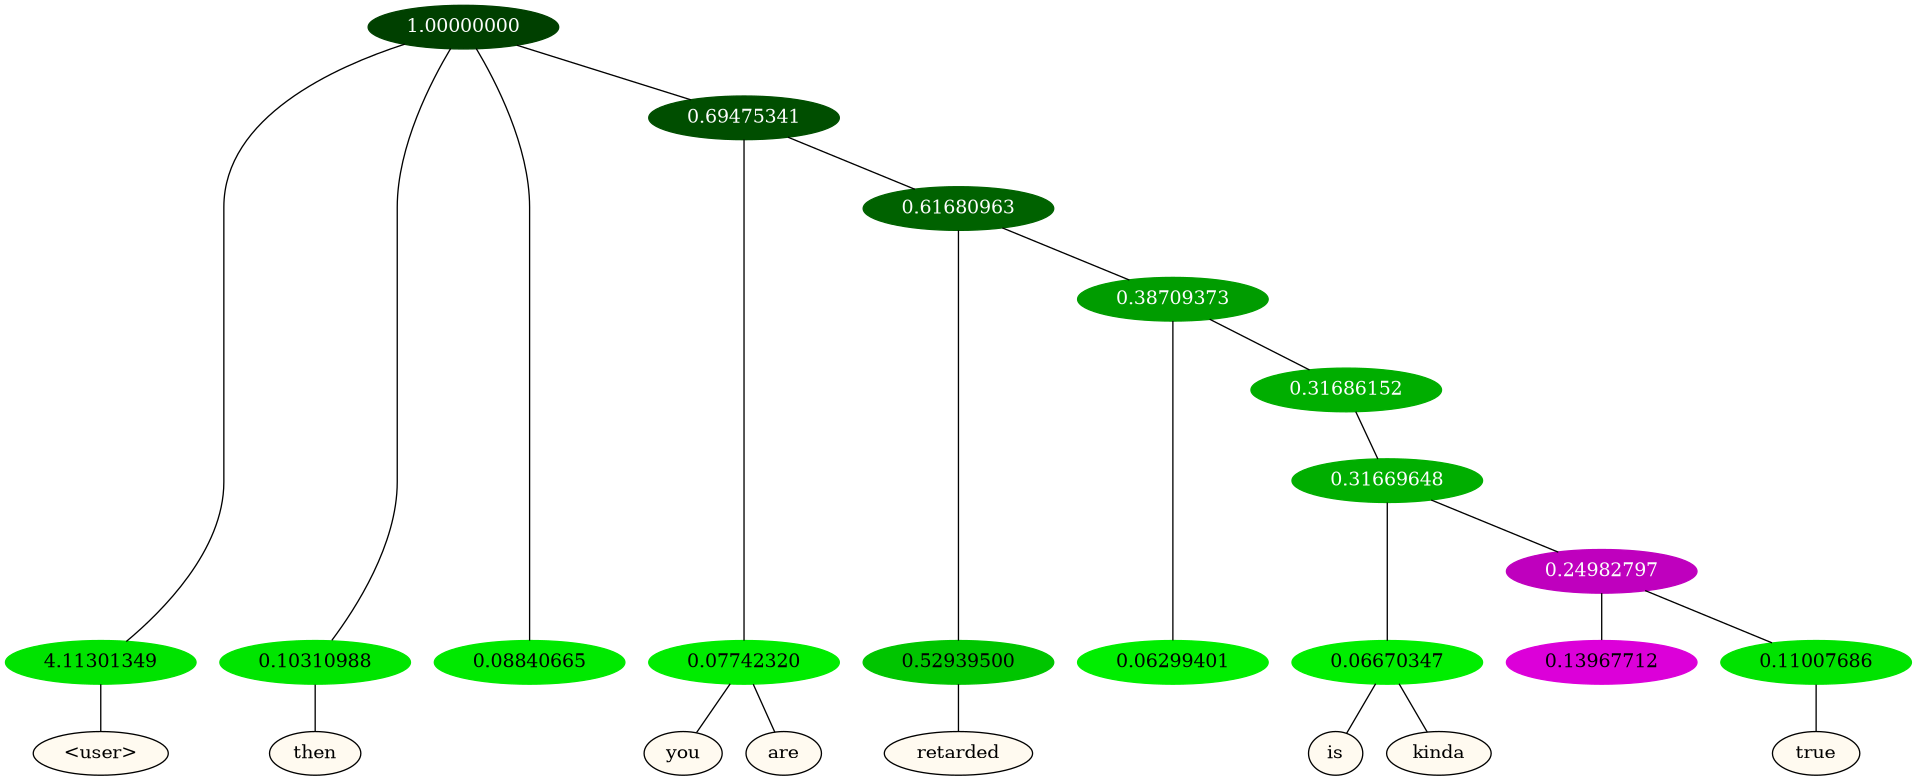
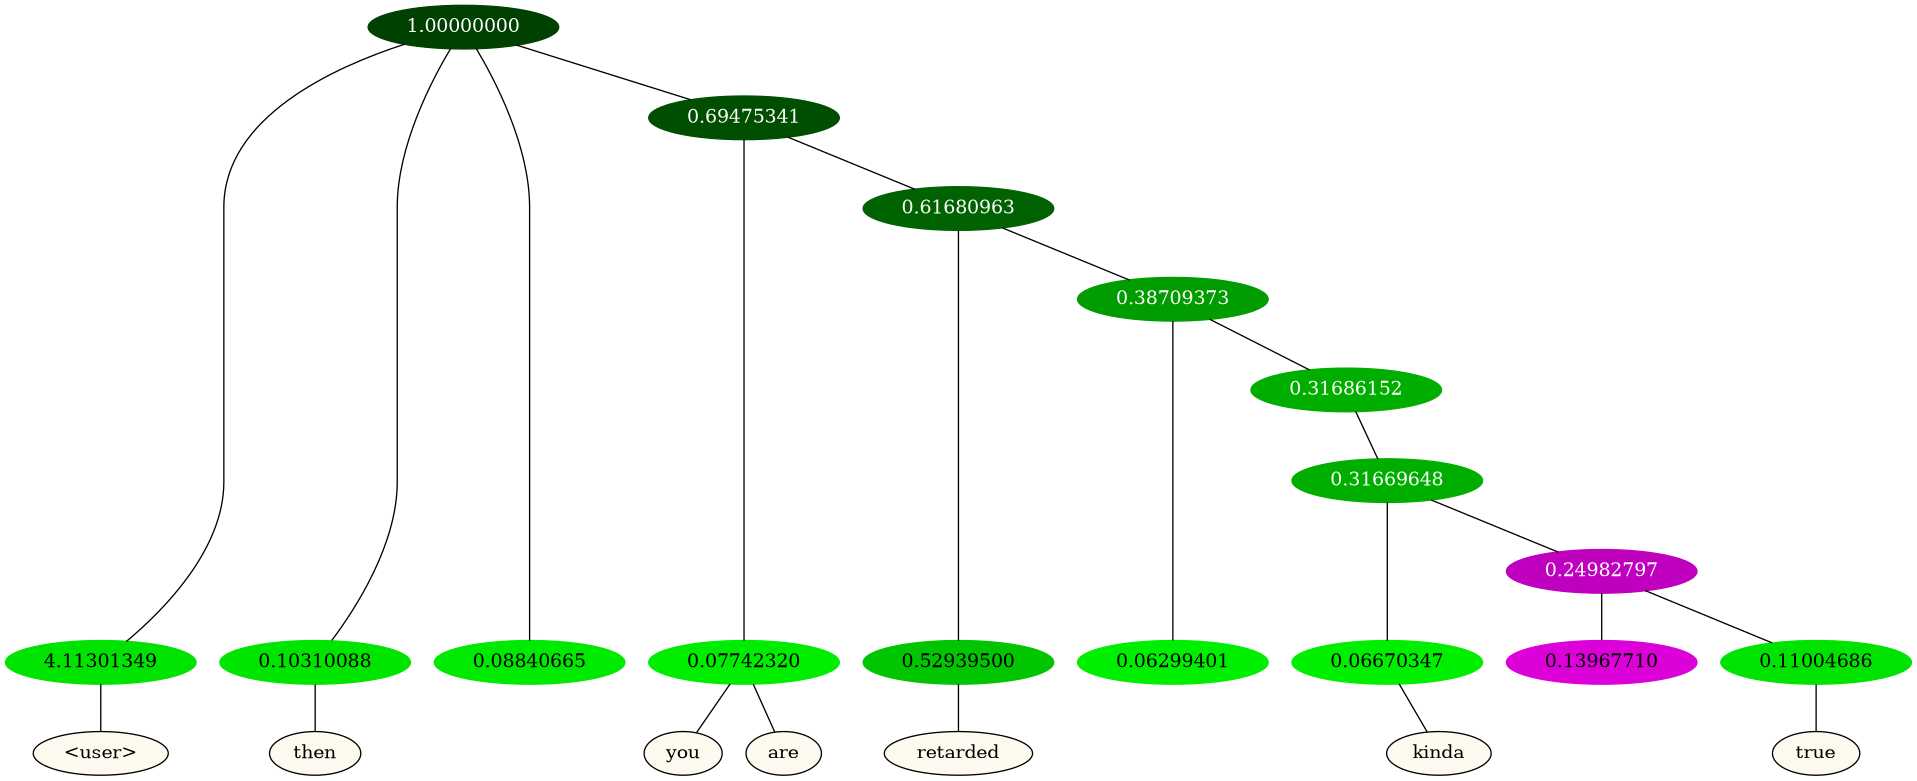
(315, 662) -> (315, 662)
(1602, 662) -> (1602, 662)
(1816, 662) -> (1816, 662)
(1336, 753) -> none
